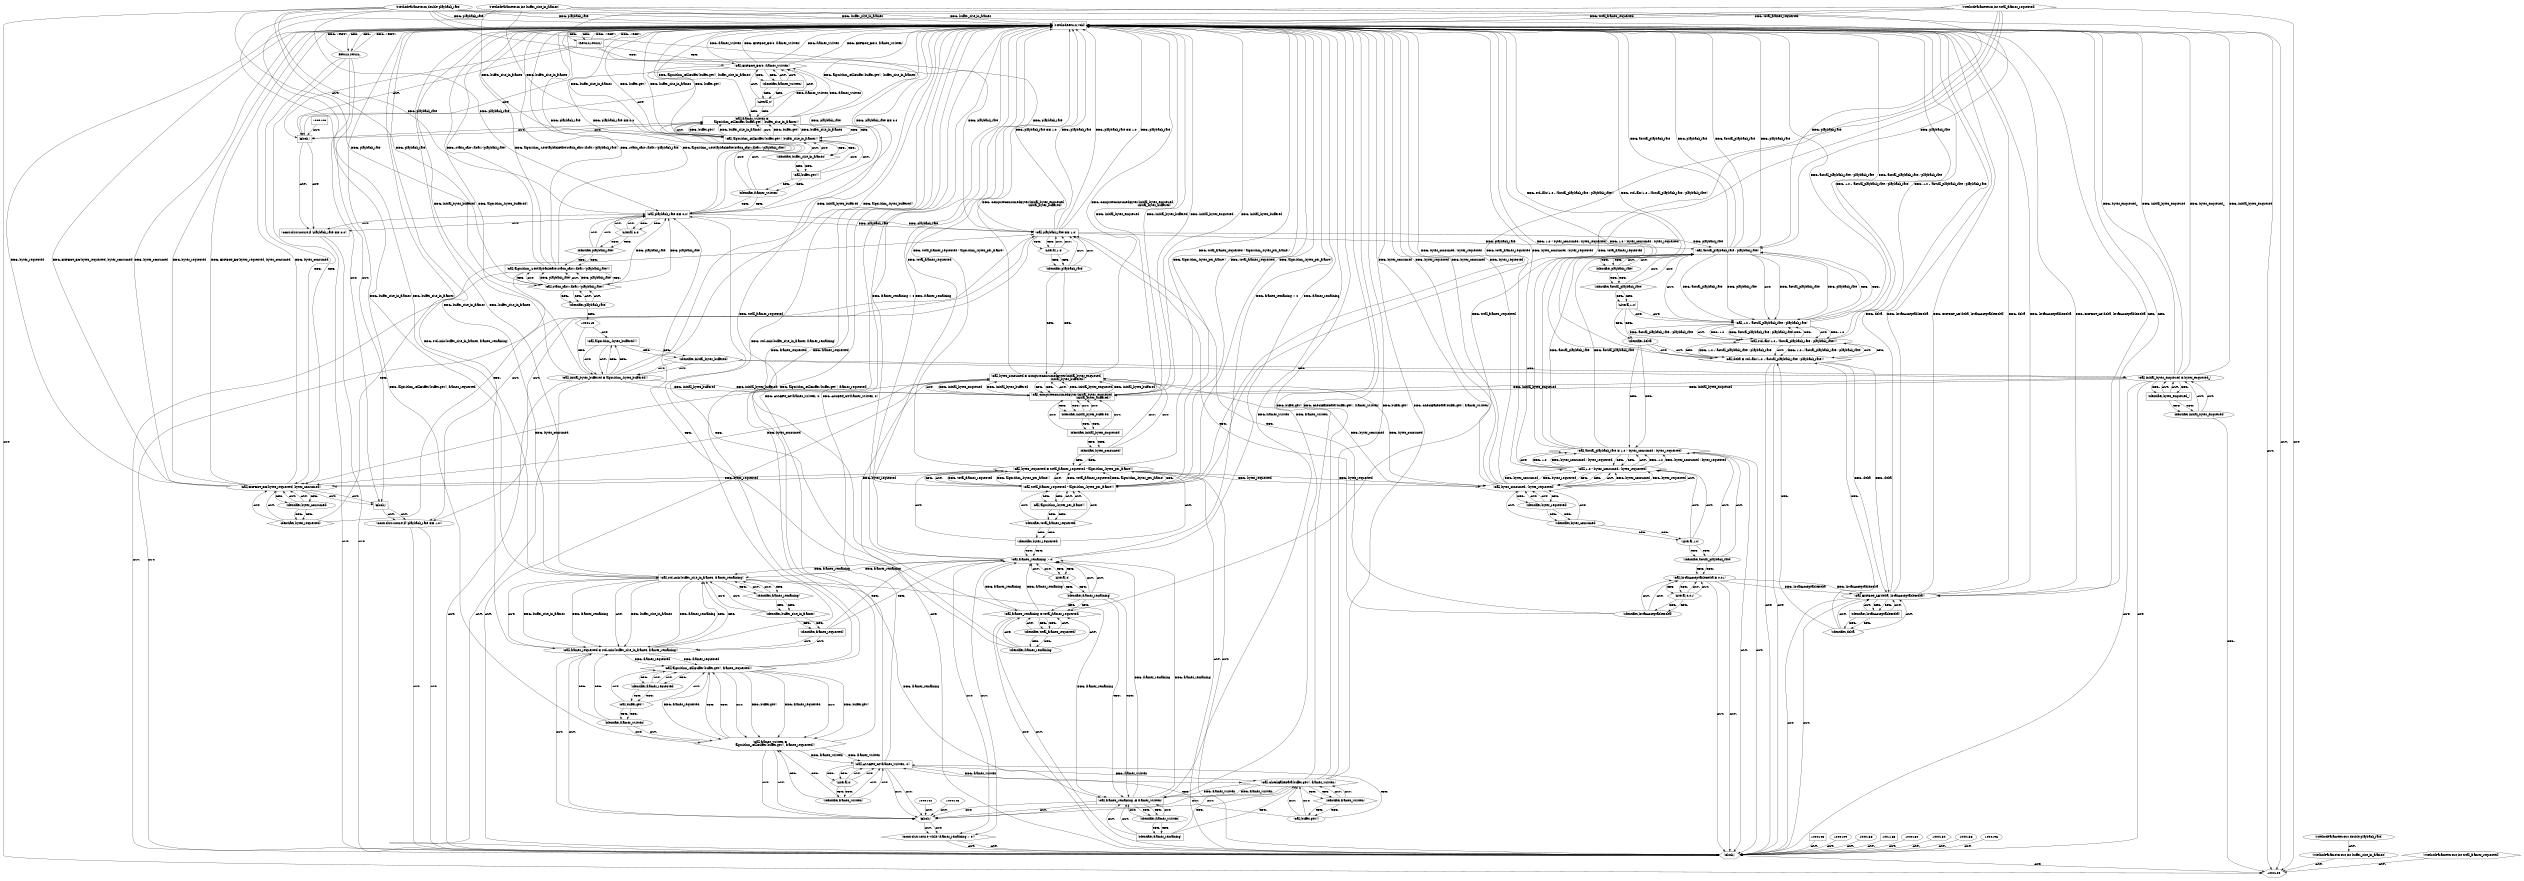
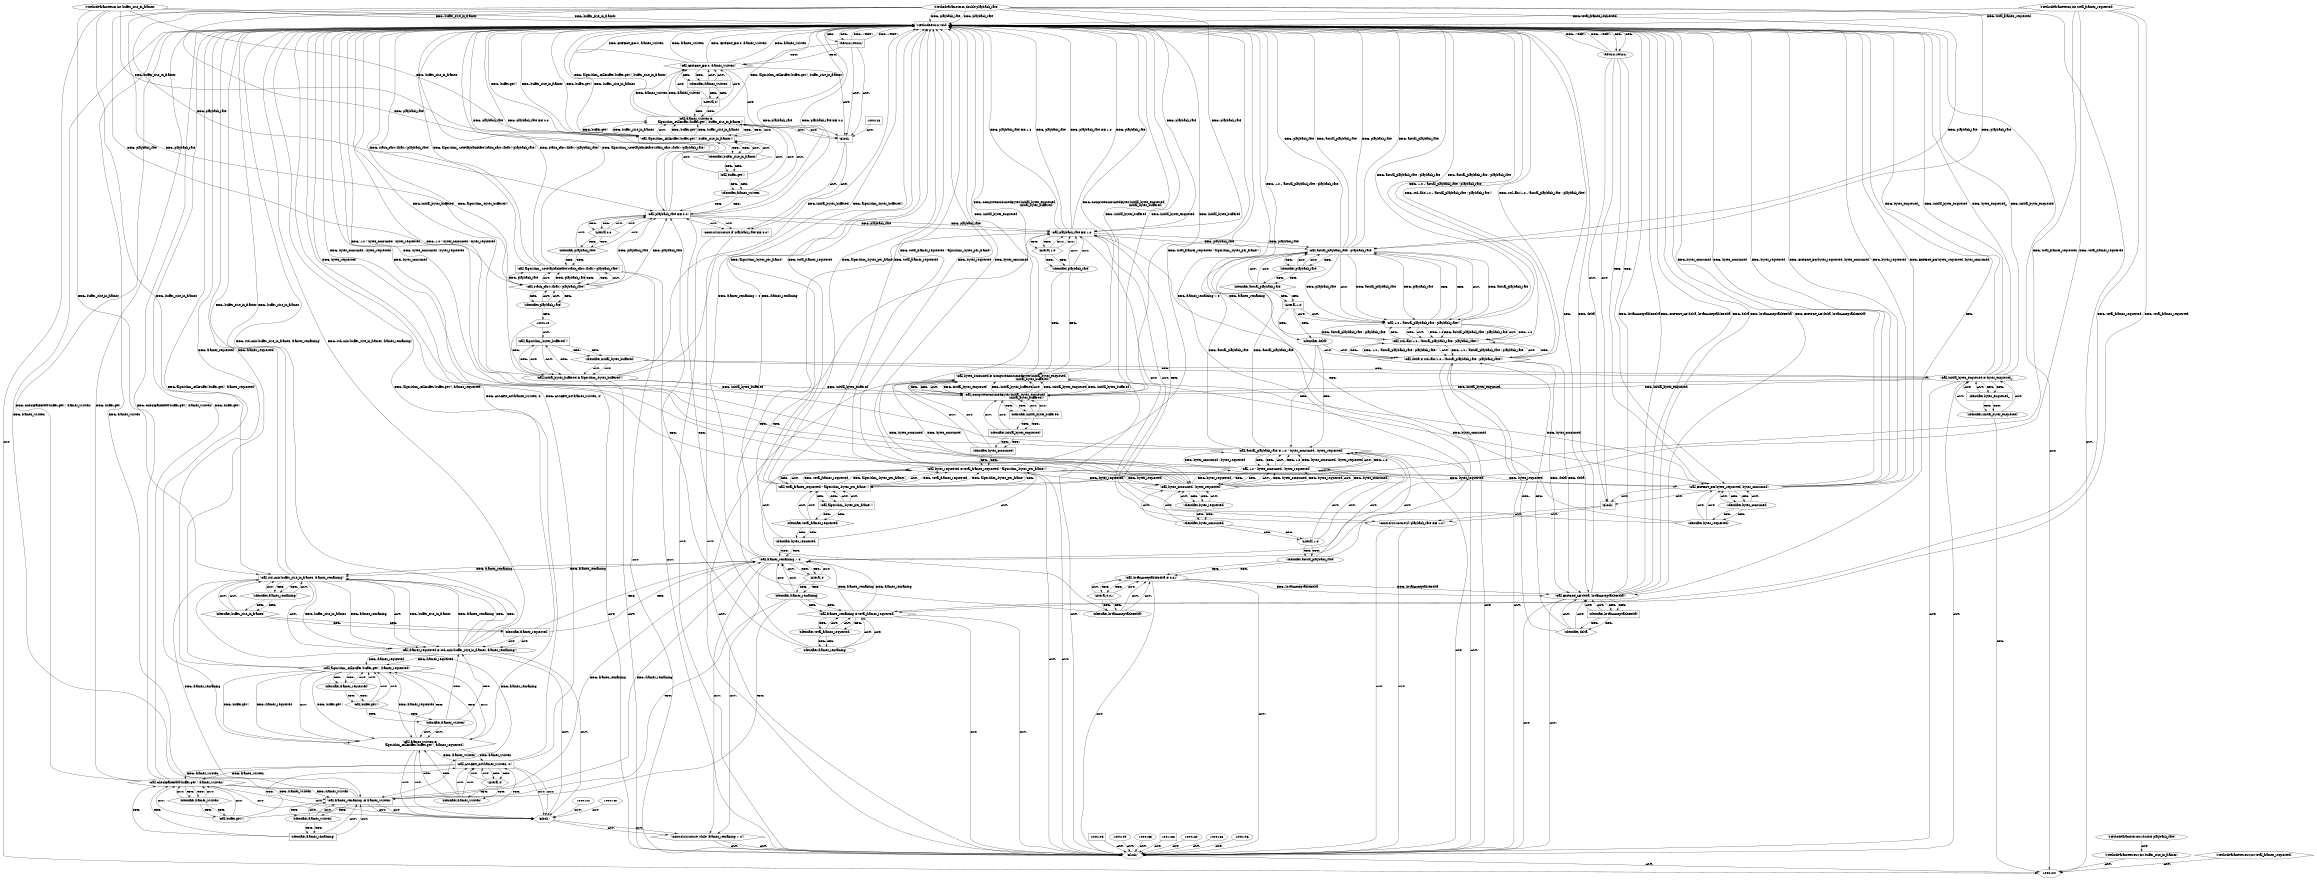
(2294, 327) -> none
(1939, 837) -> none
